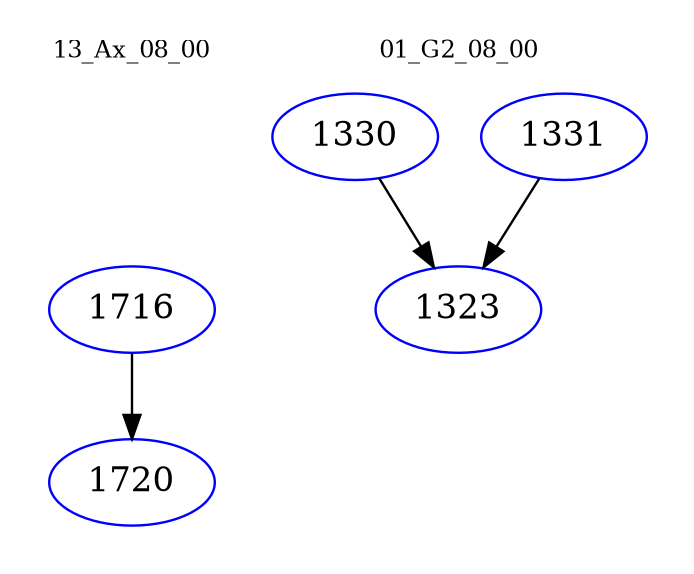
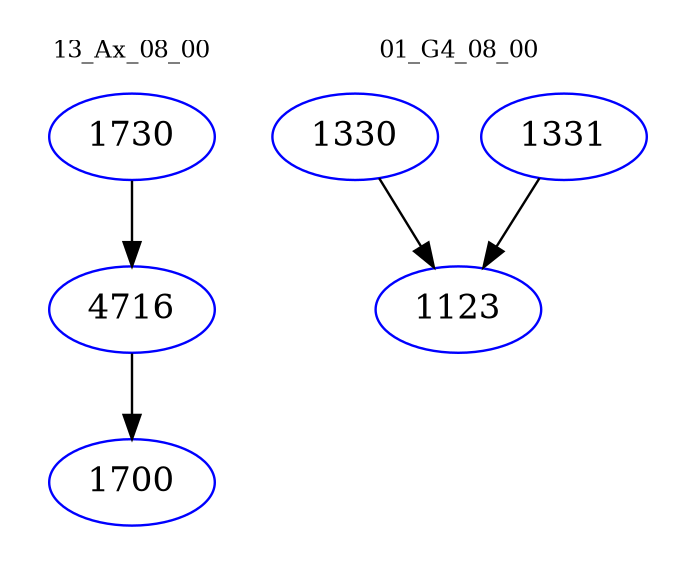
(460, 52) -> (460, 52)
none -> (132, 137)
(132, 310) -> (132, 310)
(458, 310) -> (458, 310)
(132, 482) -> (132, 482)
